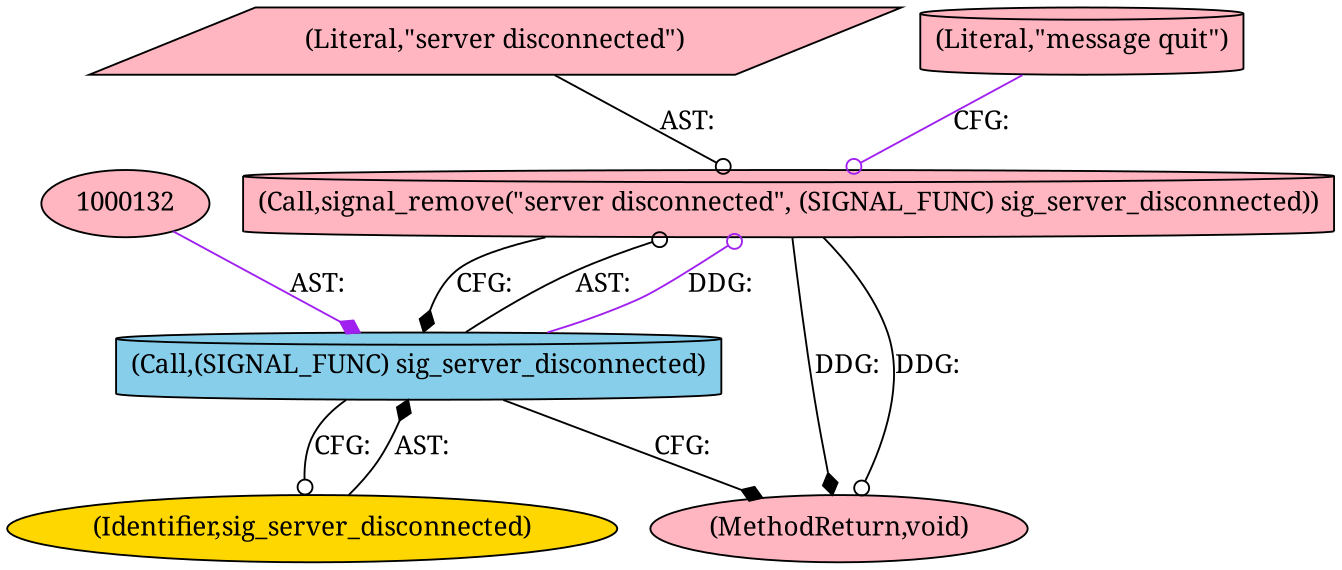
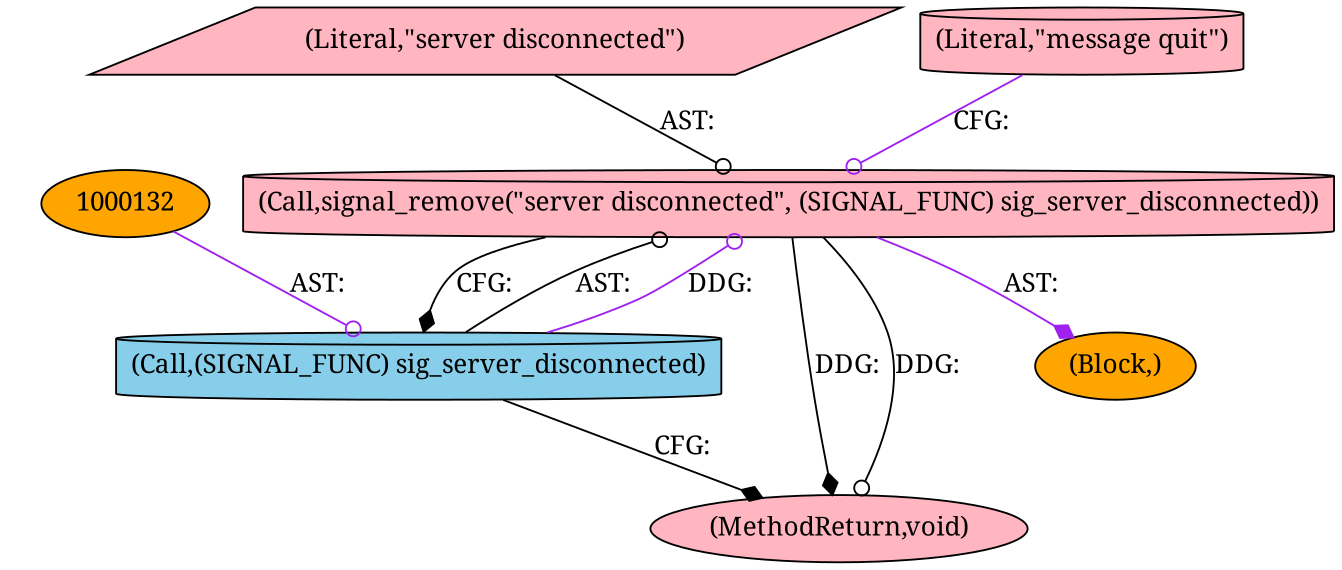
(125, 204) -> (125, 204)
(260, 278) -> (260, 278)
none -> (1115, 366)
(312, 529) -> none
